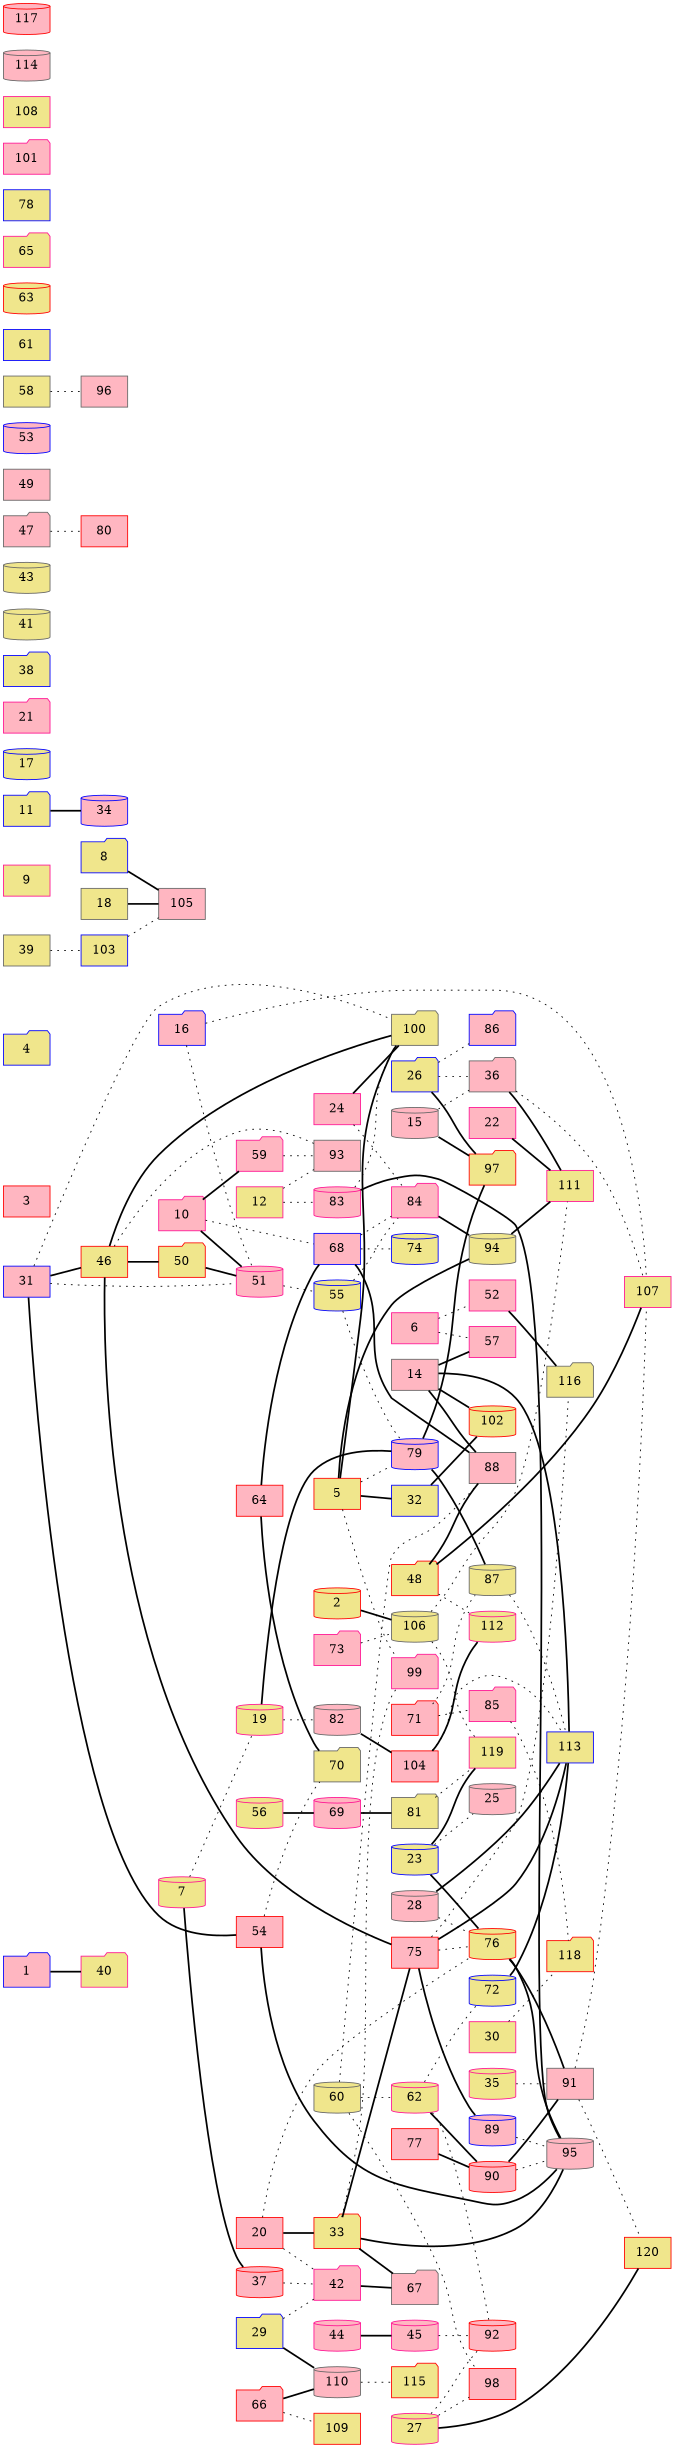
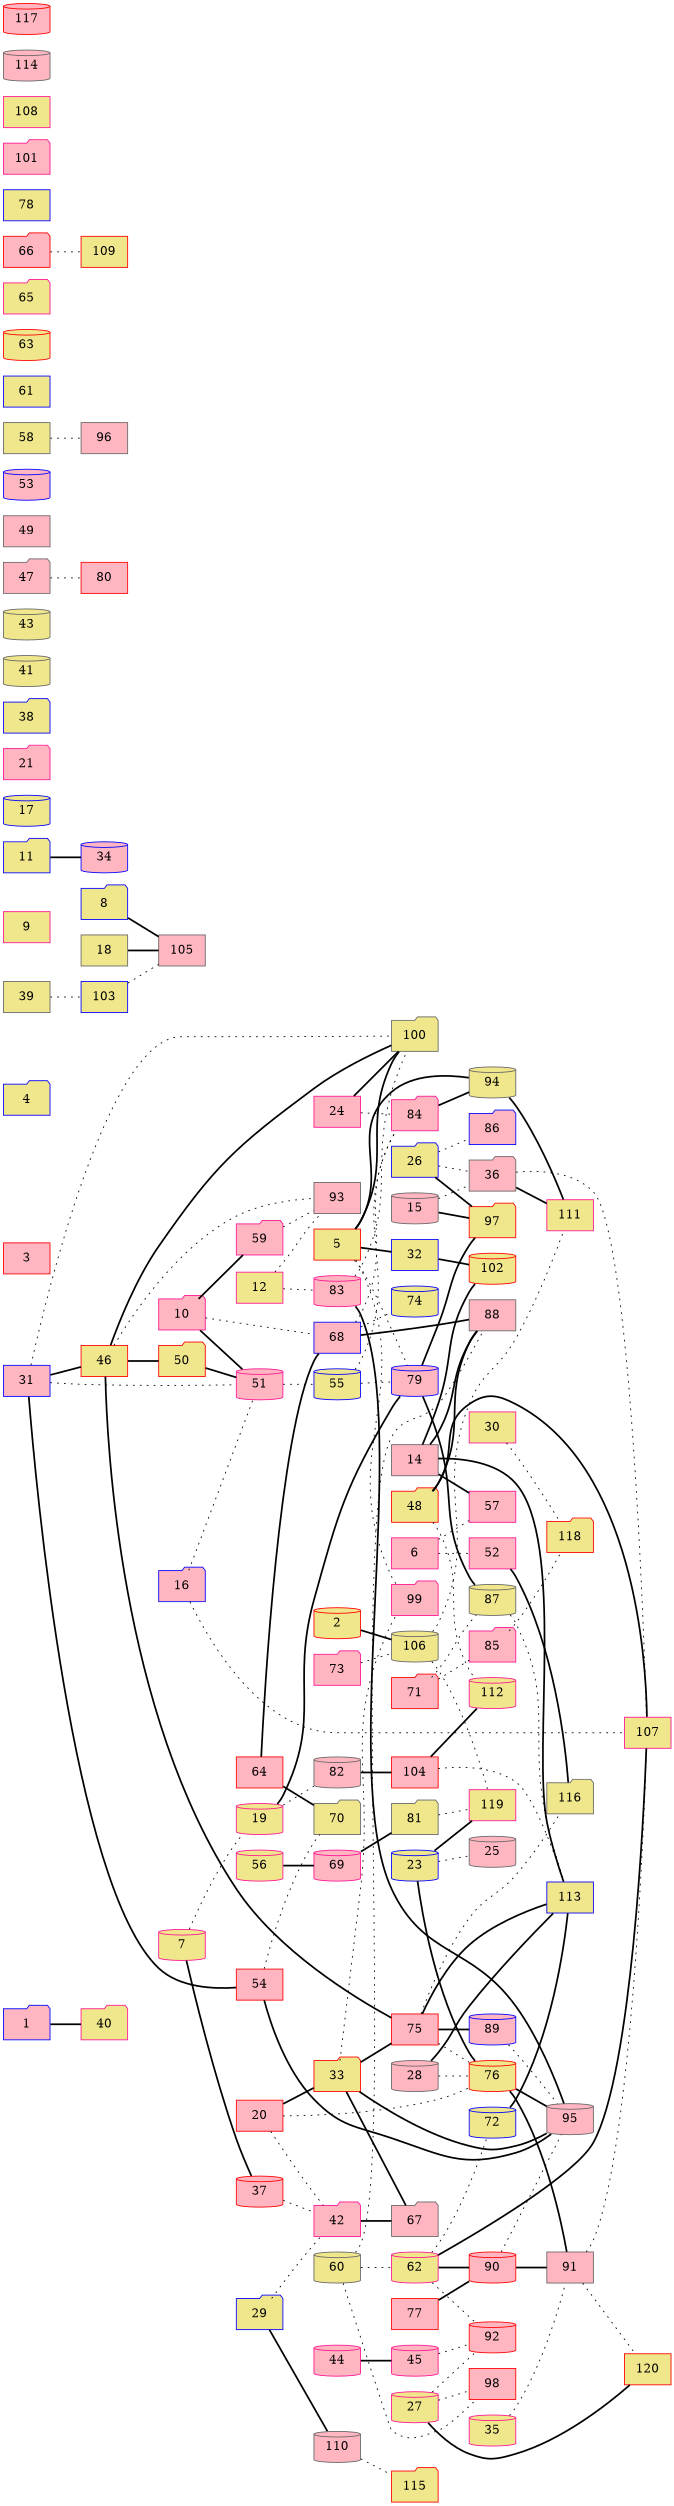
(492, 1123) -> none
none -> (620, 2043)
(299, 2394) -> none
